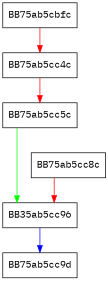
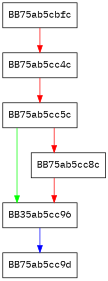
none -> (54, 137)
